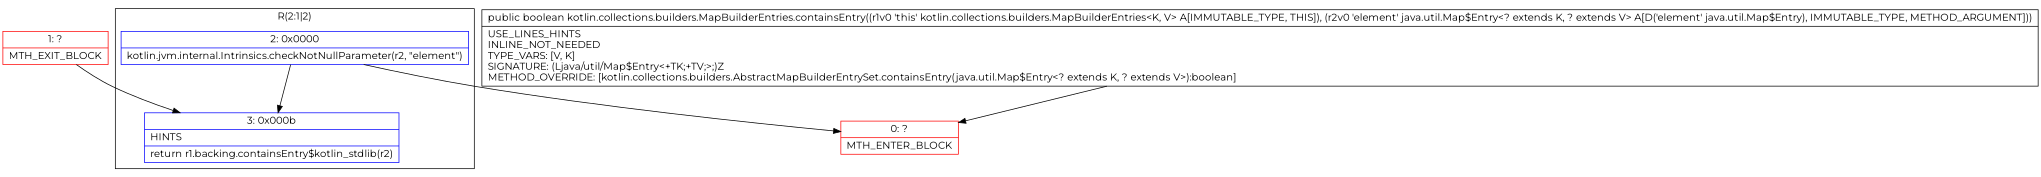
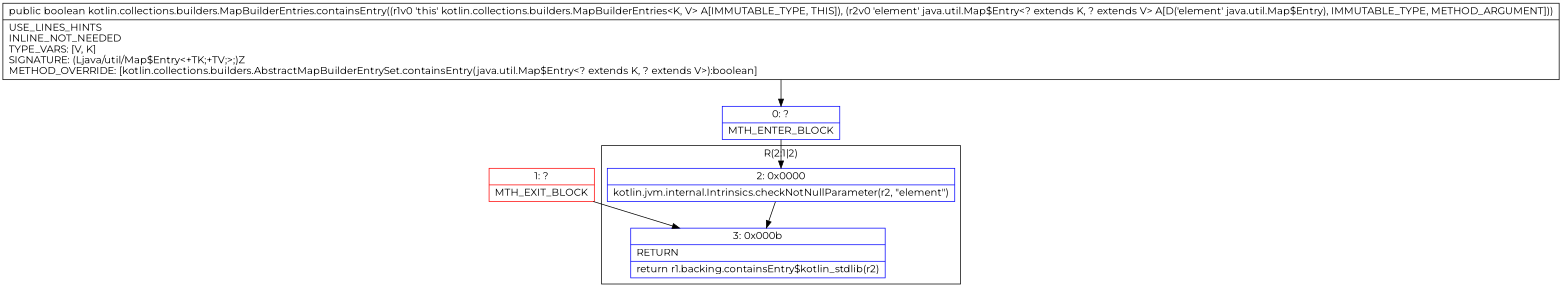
(598, 104) -> (781, 150)
(166, 137) -> (658, 253)
(900, 138) -> (781, 123)
